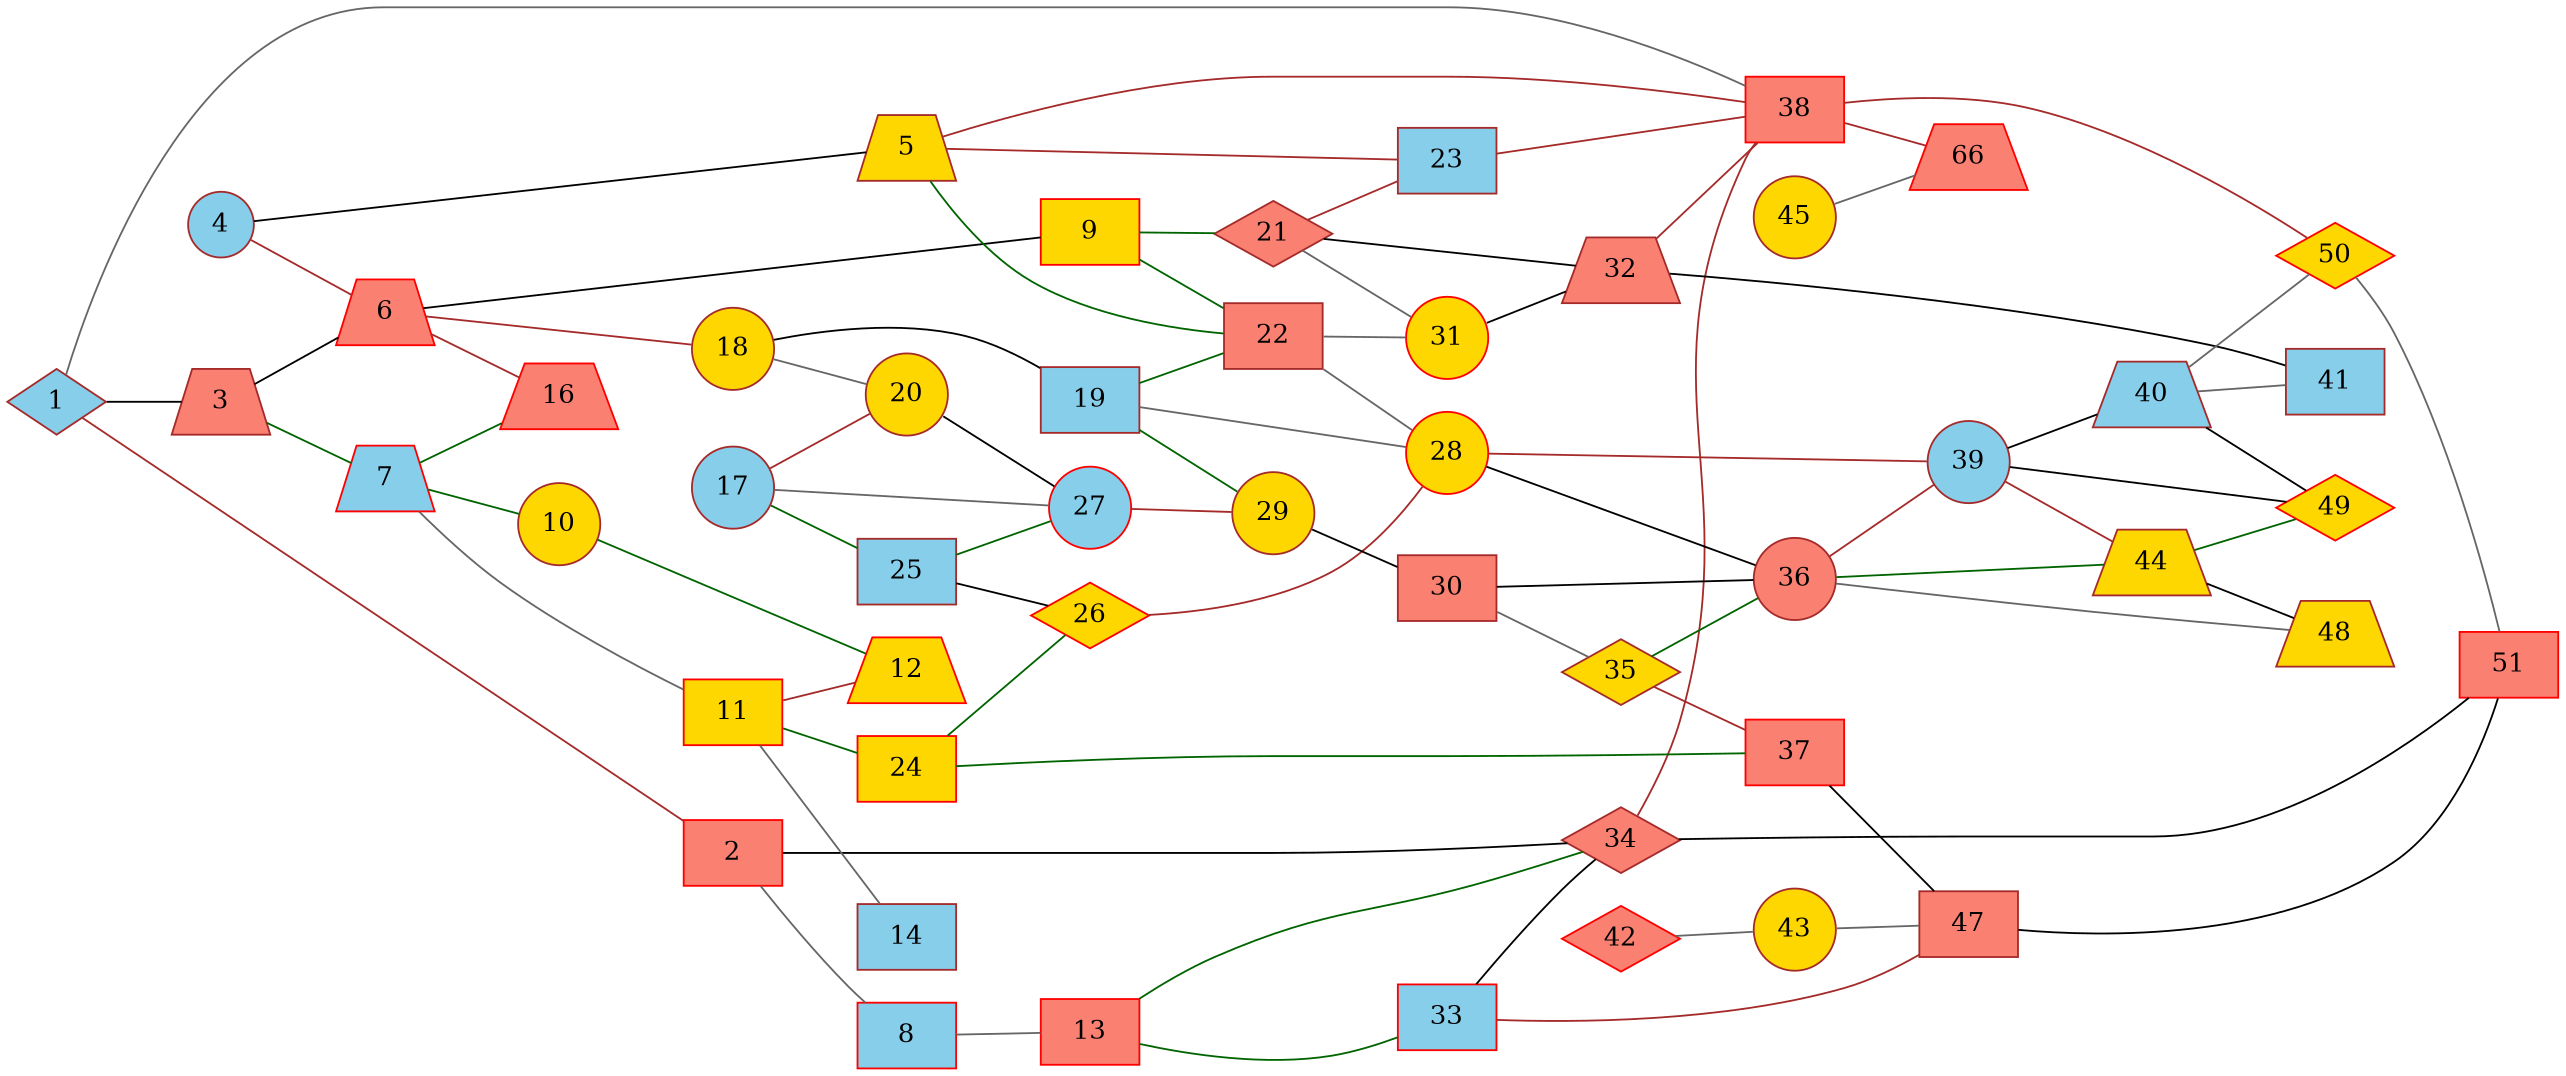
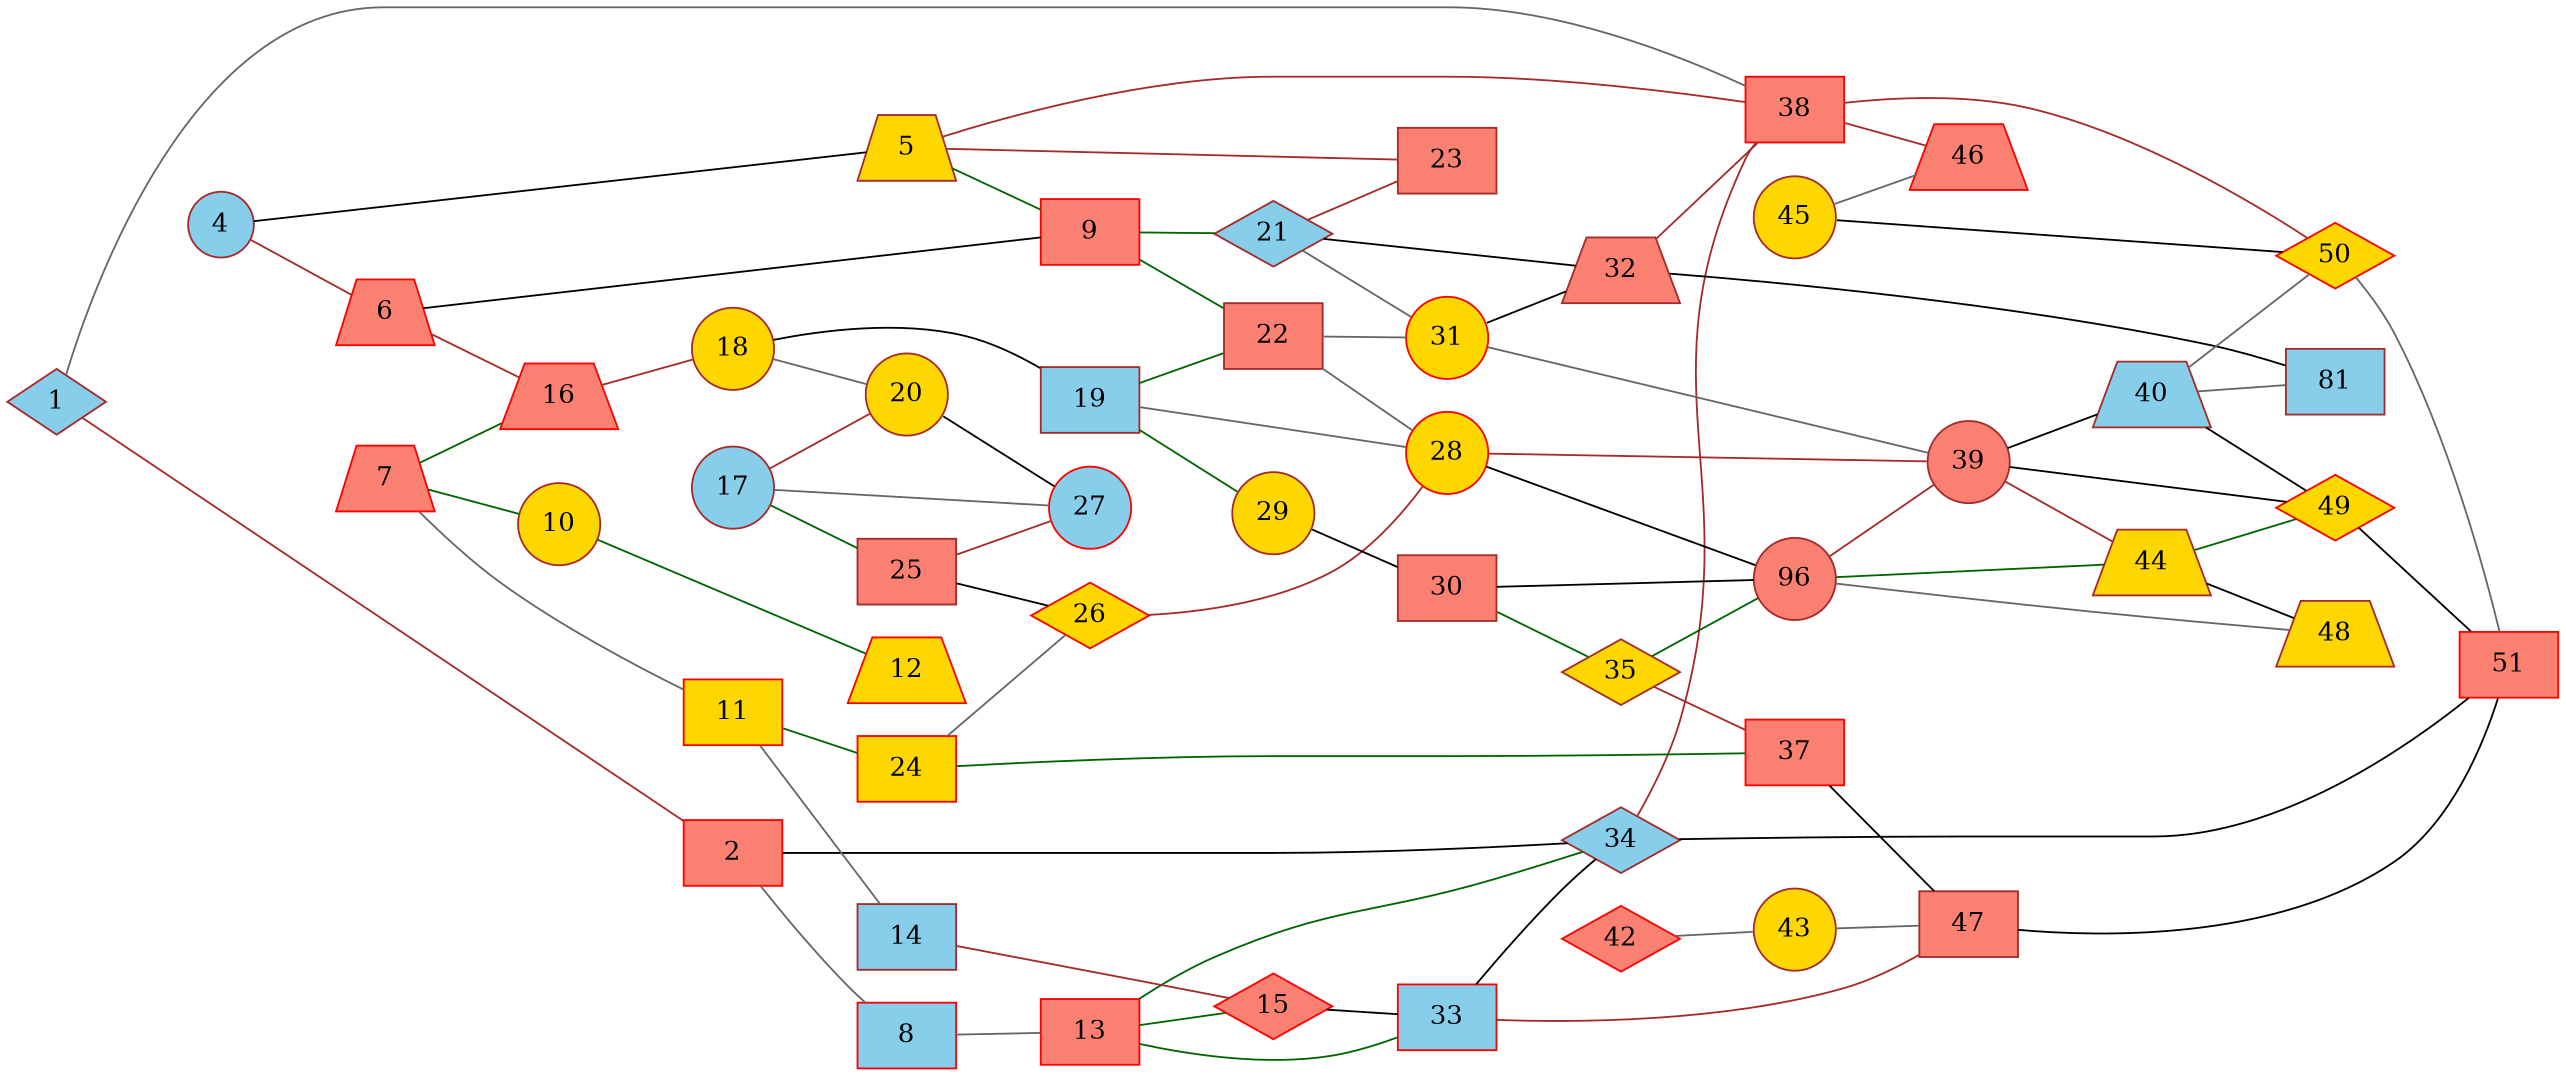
(1621, 135) -> none
(1969, 157) -> (1969, 157)
(1447, 161) -> (1447, 161)
(1090, 232) -> (1090, 232)
(1273, 234) -> (1273, 234)
none -> (2060, 236)
(1057, 294) -> (996, 189)
(559, 331) -> (647, 372)
(2335, 382) -> (2335, 382)
none -> (1708, 400)
(221, 402) -> none
(1969, 462) -> (1969, 462)
(385, 479) -> (385, 479)
(1182, 510) -> none
(1003, 538) -> (1003, 538)
(907, 572) -> (907, 572)
(1795, 579) -> (1795, 579)
none -> (2415, 580)
(1543, 634) -> (1543, 634)
(1006, 685) -> (1006, 685)
(819, 691) -> none
(1621, 840) -> (1621, 840)
none -> (1273, 1006)
